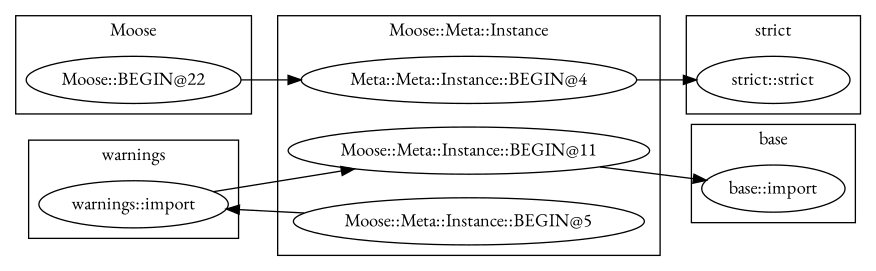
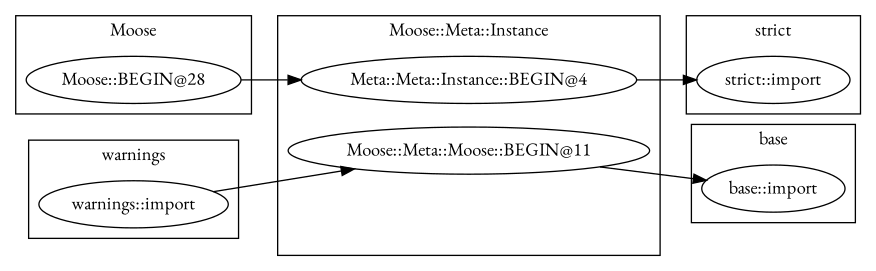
(134, 80) -> (134, 80)
(773, 80) -> (773, 80)
(469, 151) -> (469, 151)
(469, 221) -> none
